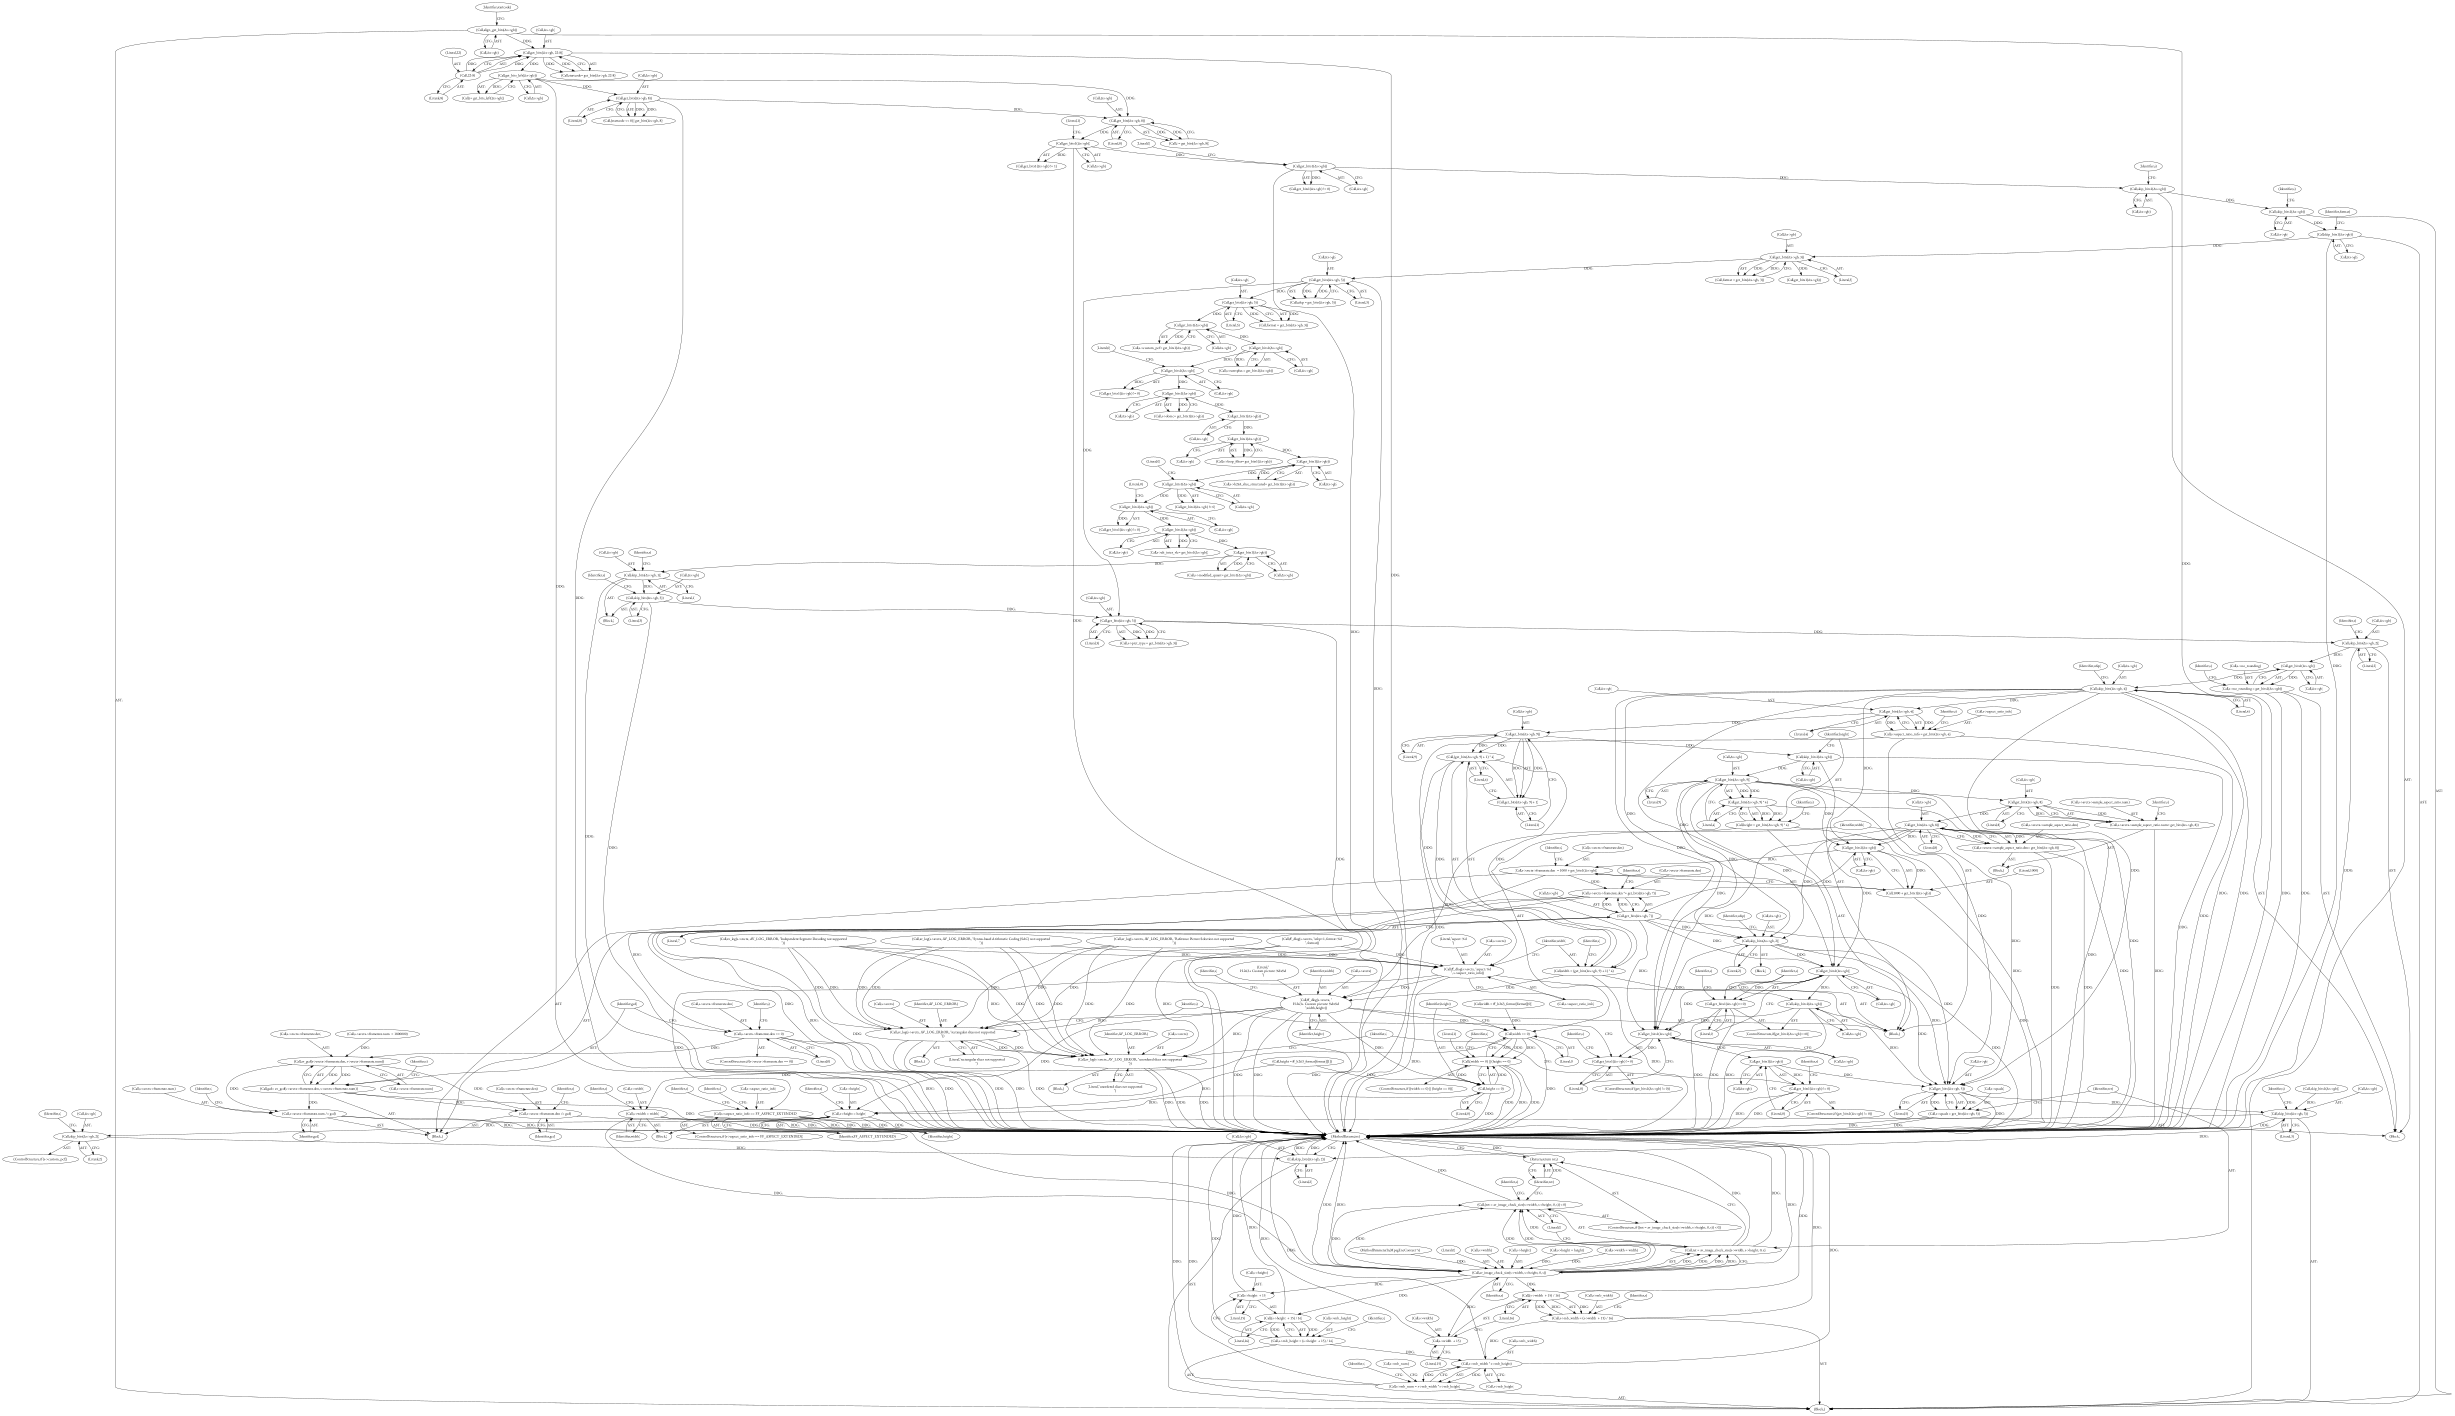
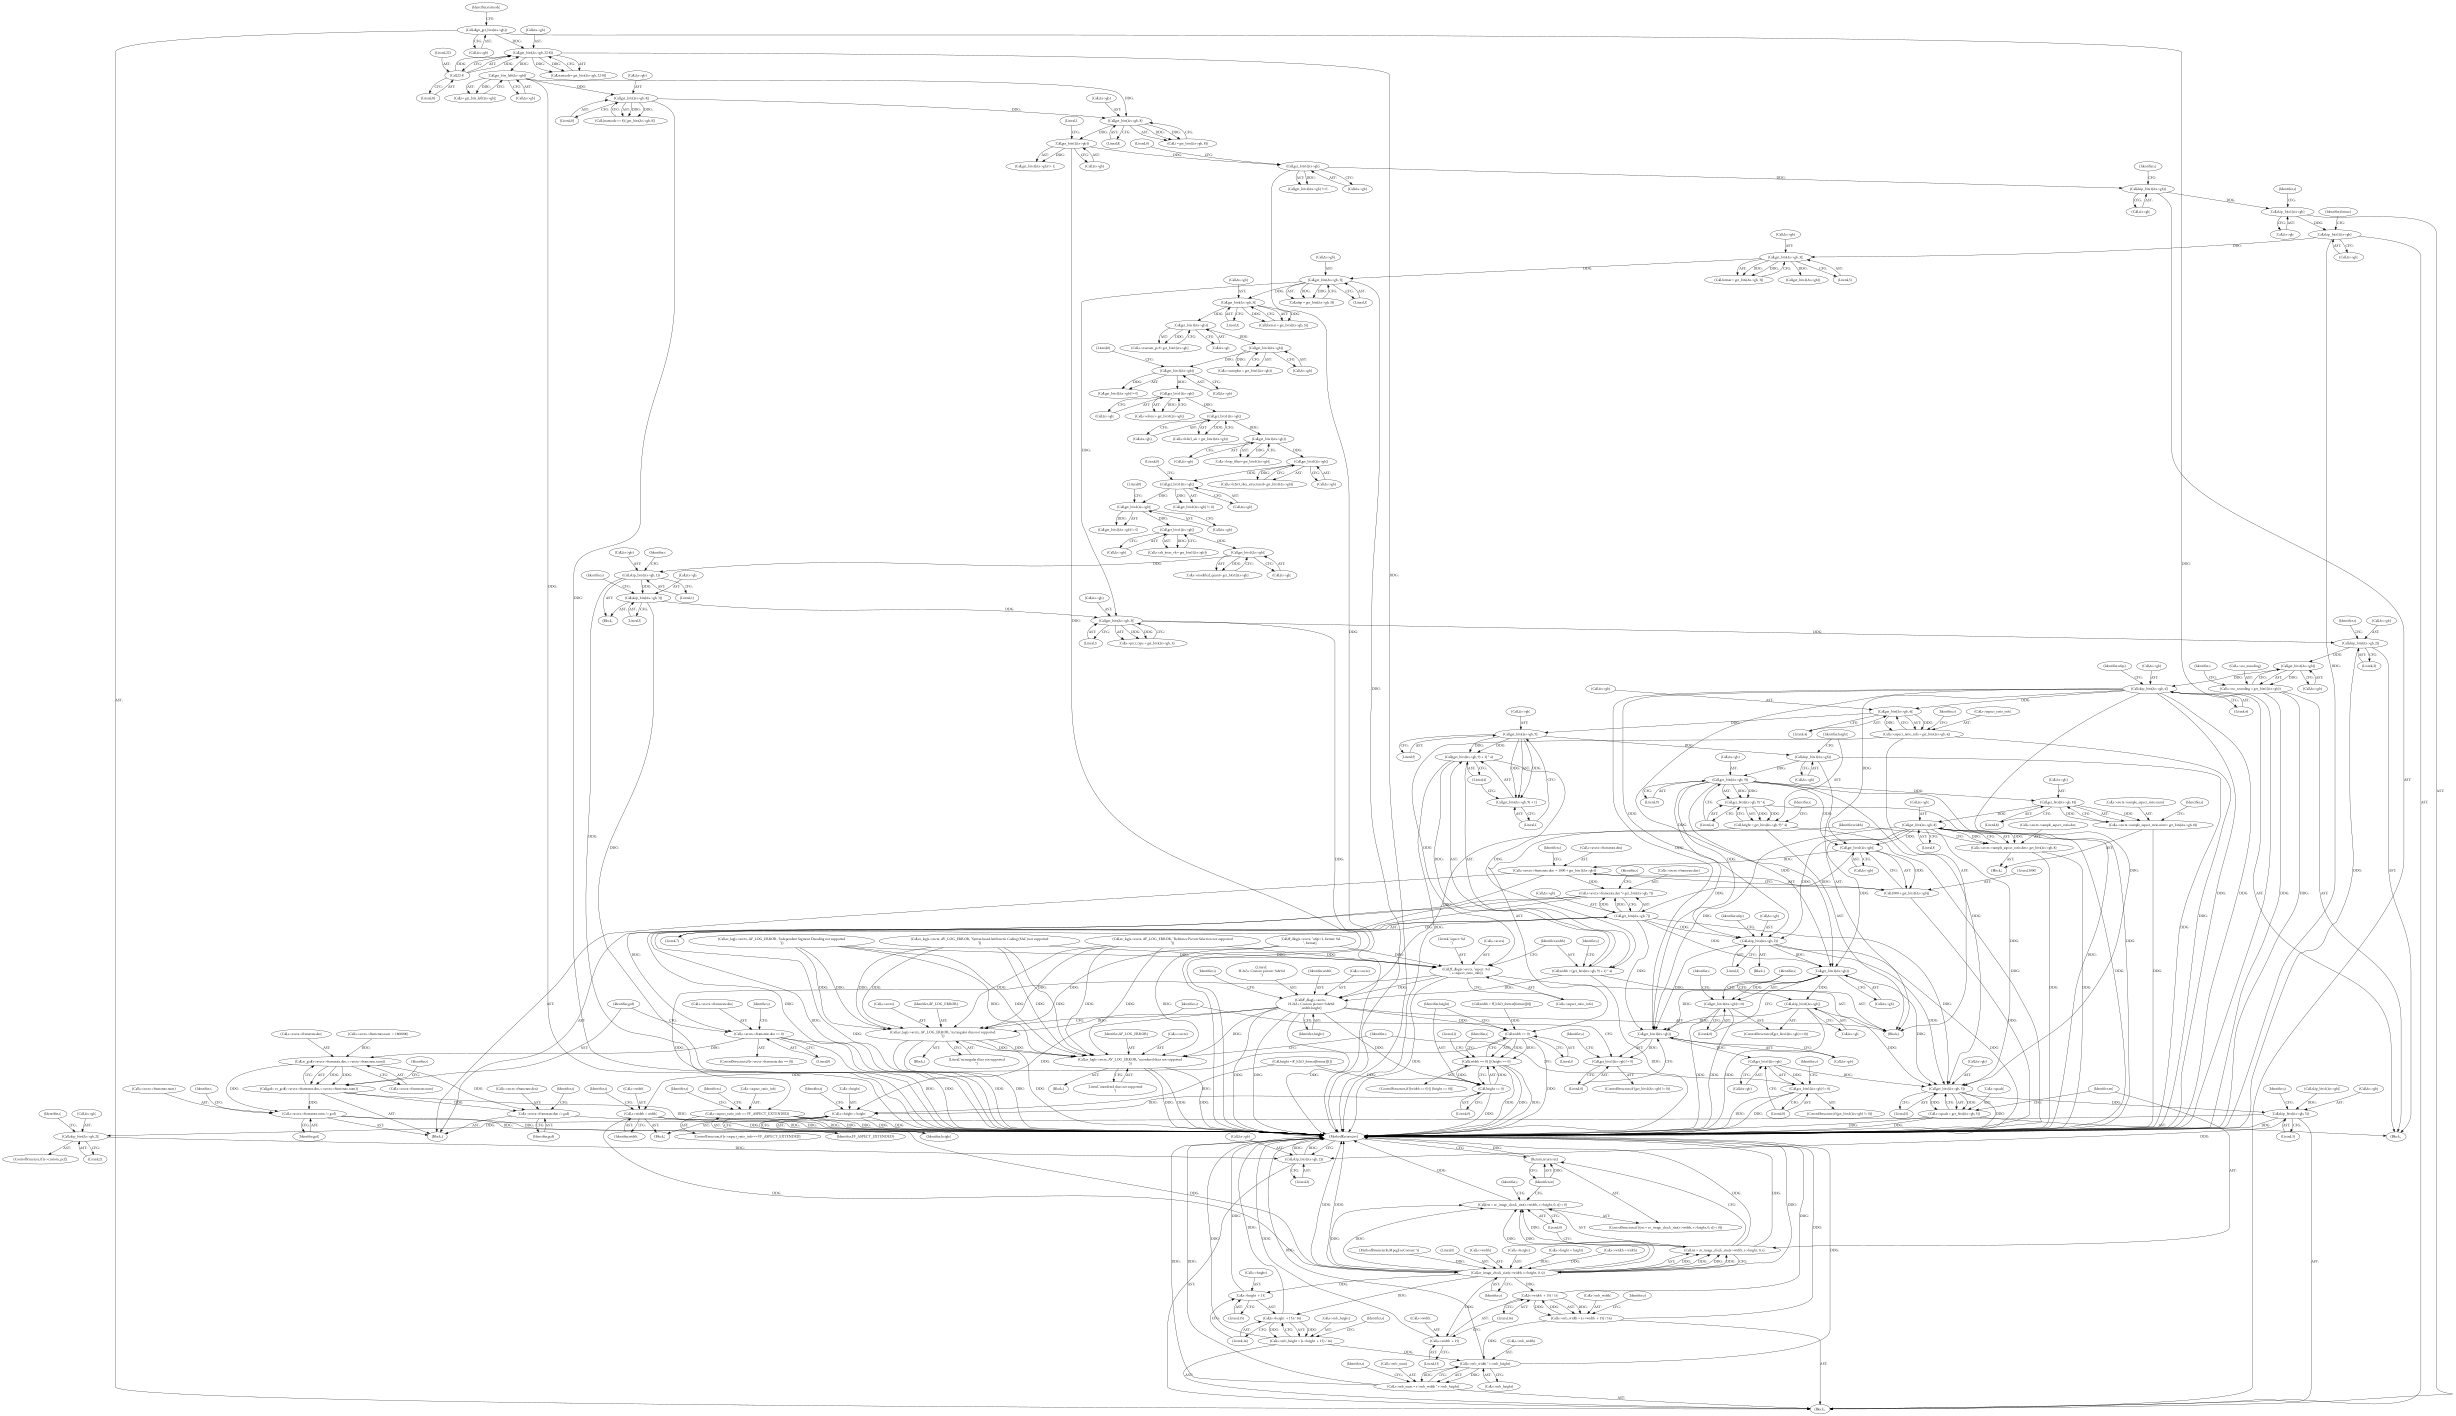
none -> (1200, 439)
(1414, 1375) -> (1413, 1375)
